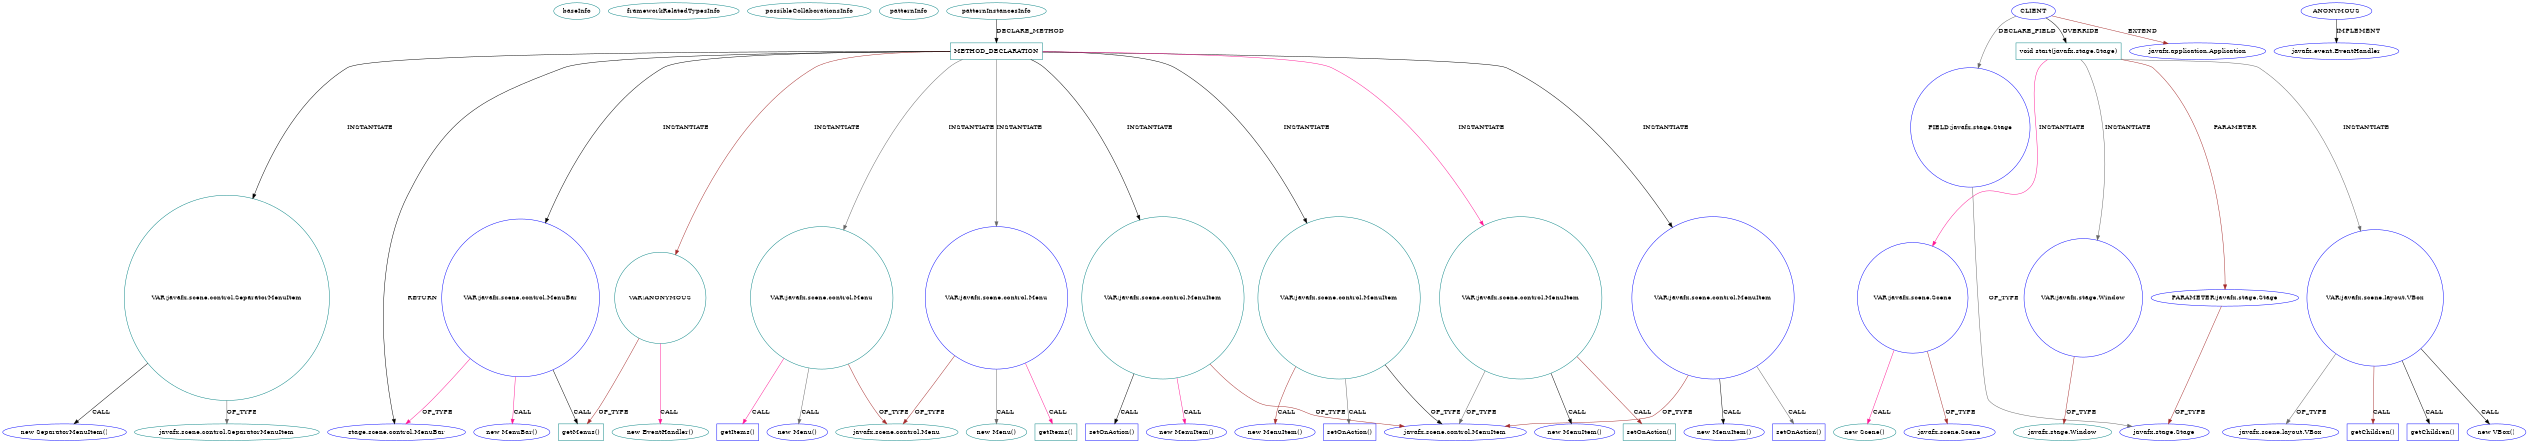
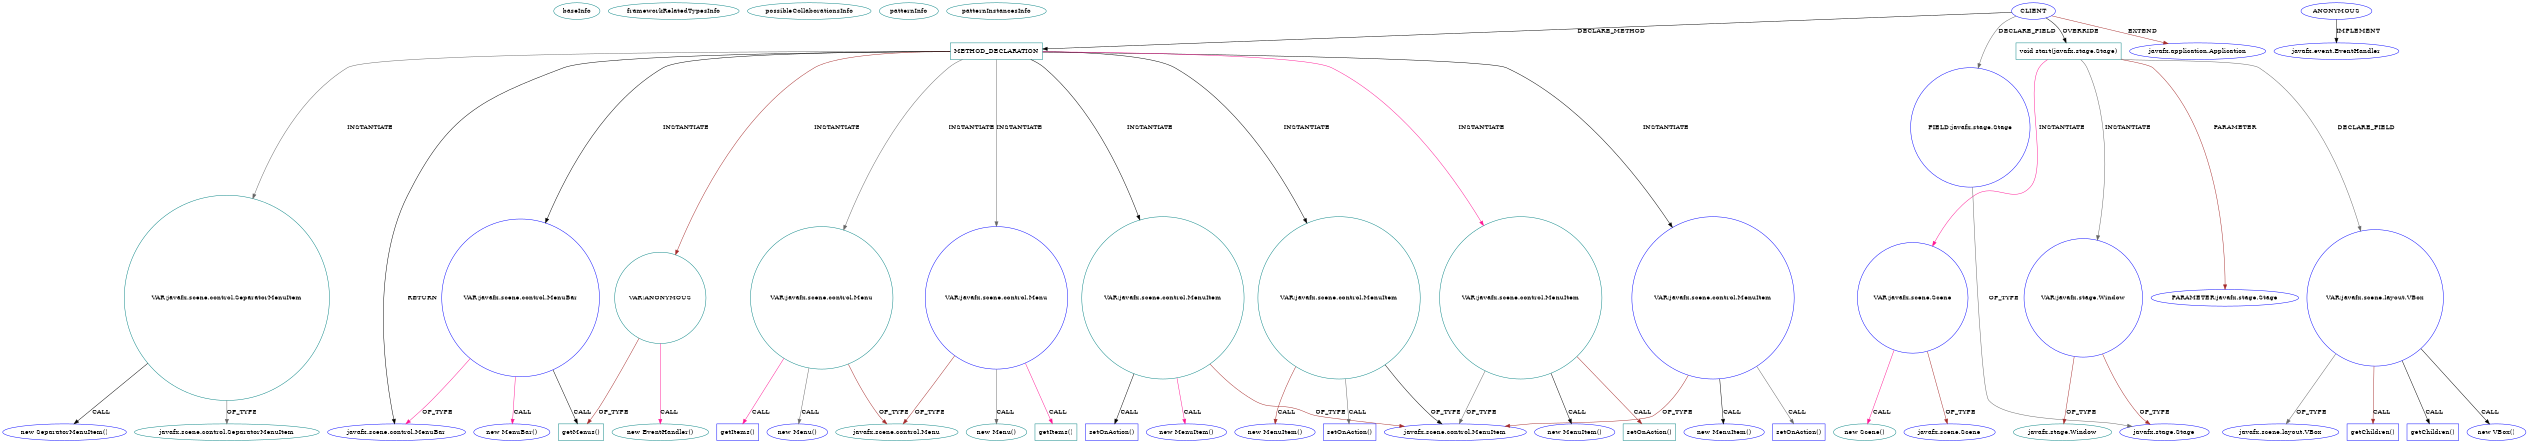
(996, 29) -> (1530, 31)
(569, 54) -> (569, 54)
(2366, 127) -> (2366, 127)
(2196, 363) -> (2121, 390)
(397, 432) -> (397, 432)
